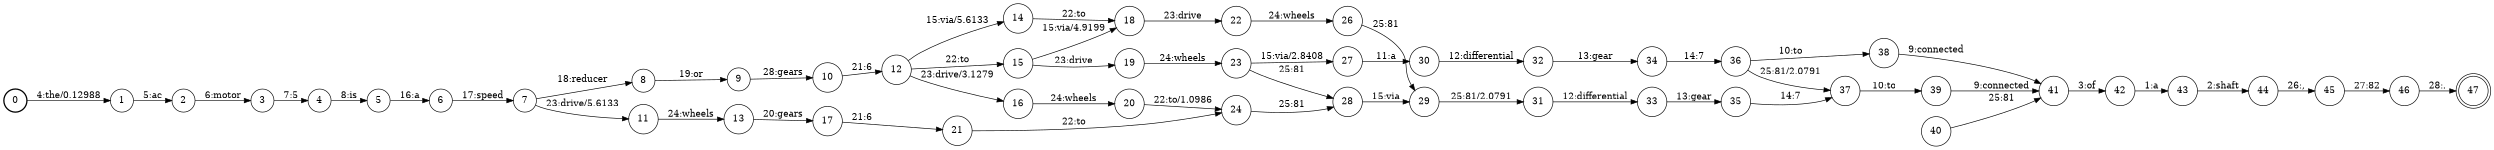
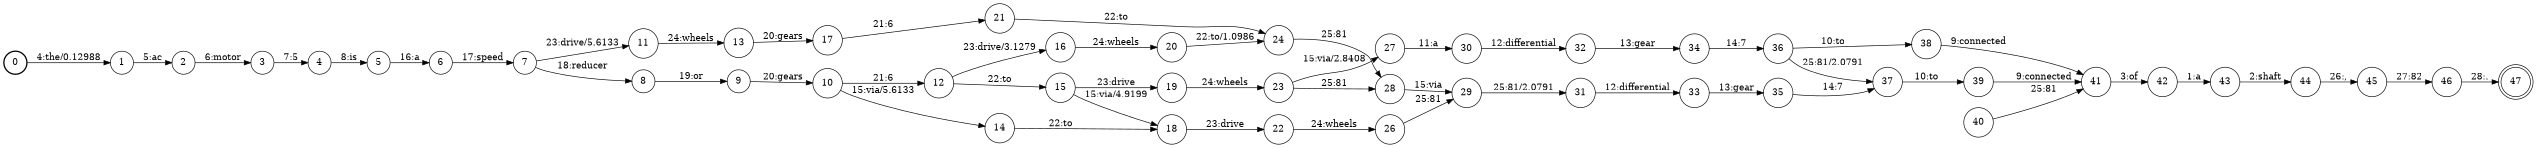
(951, 39) -> (908, 112)
(783, 73) -> (783, 77)
